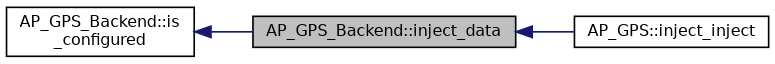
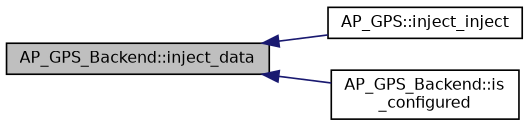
(232, 32) -> (305, 80)
